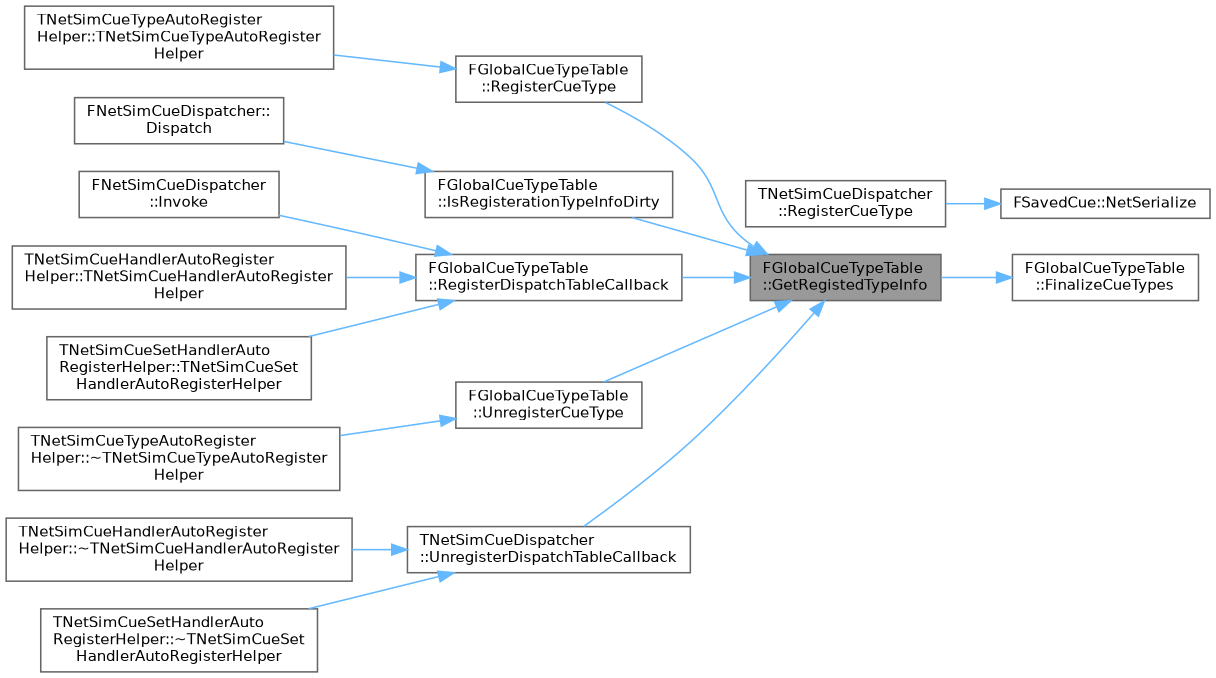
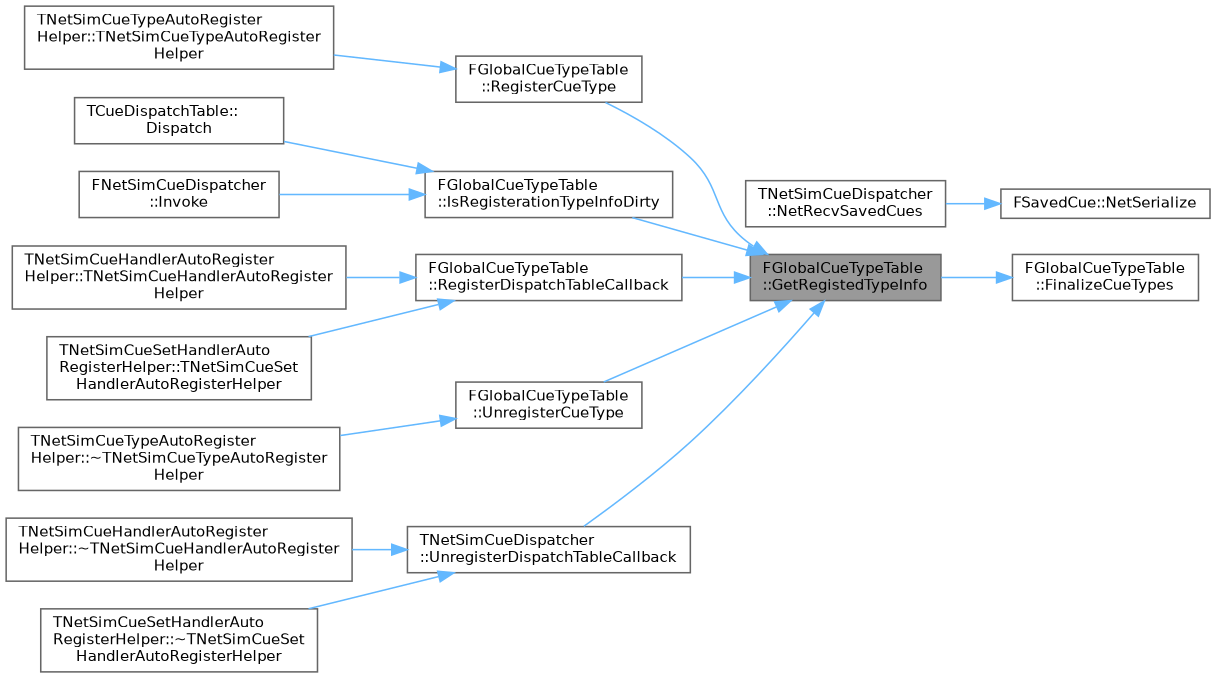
(179, 121) -> (179, 121)
(846, 204) -> (846, 204)
(358, 233) -> (344, 194)
